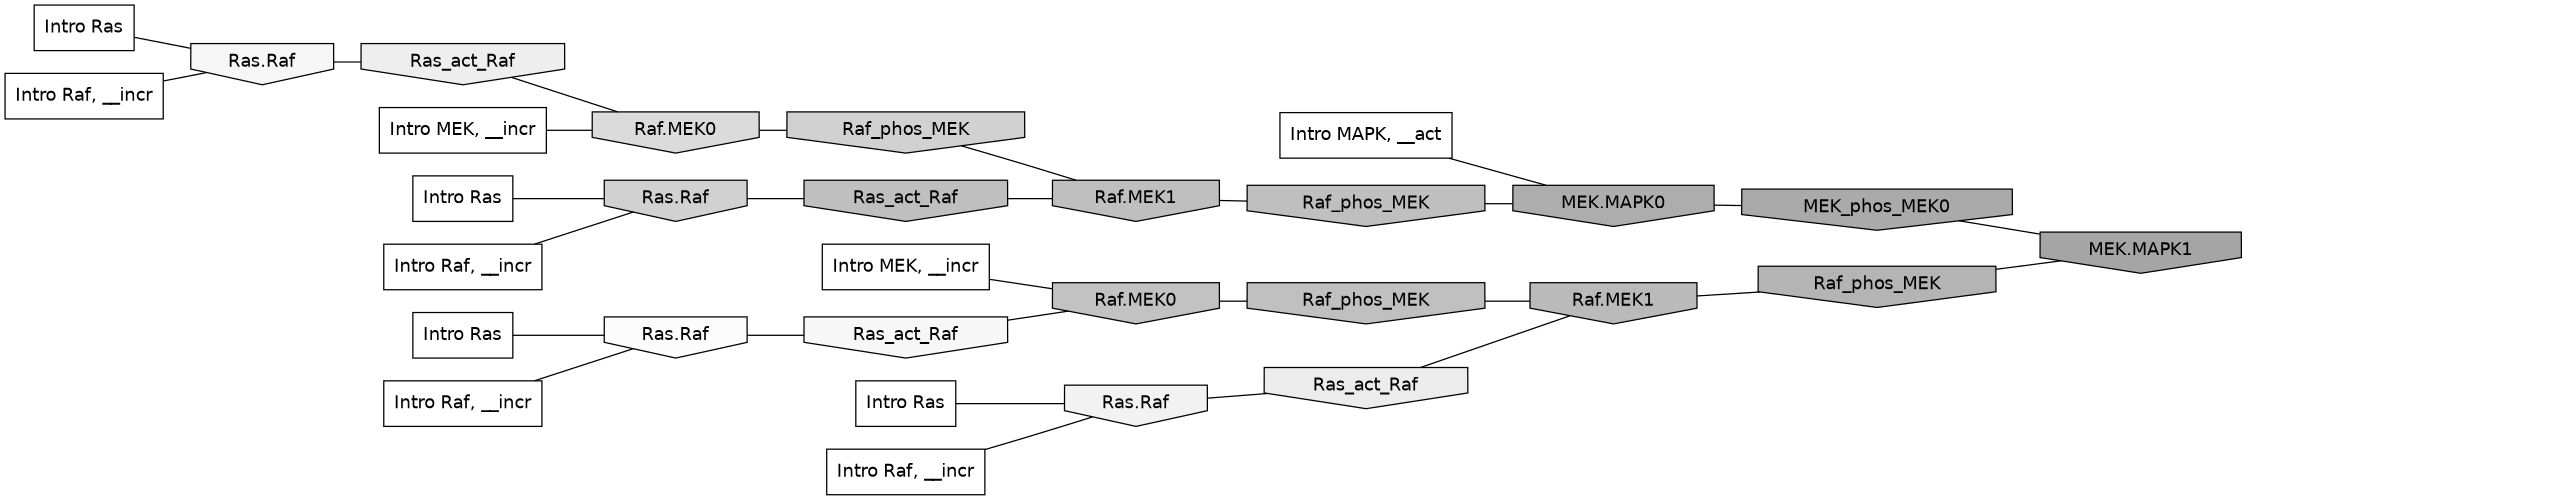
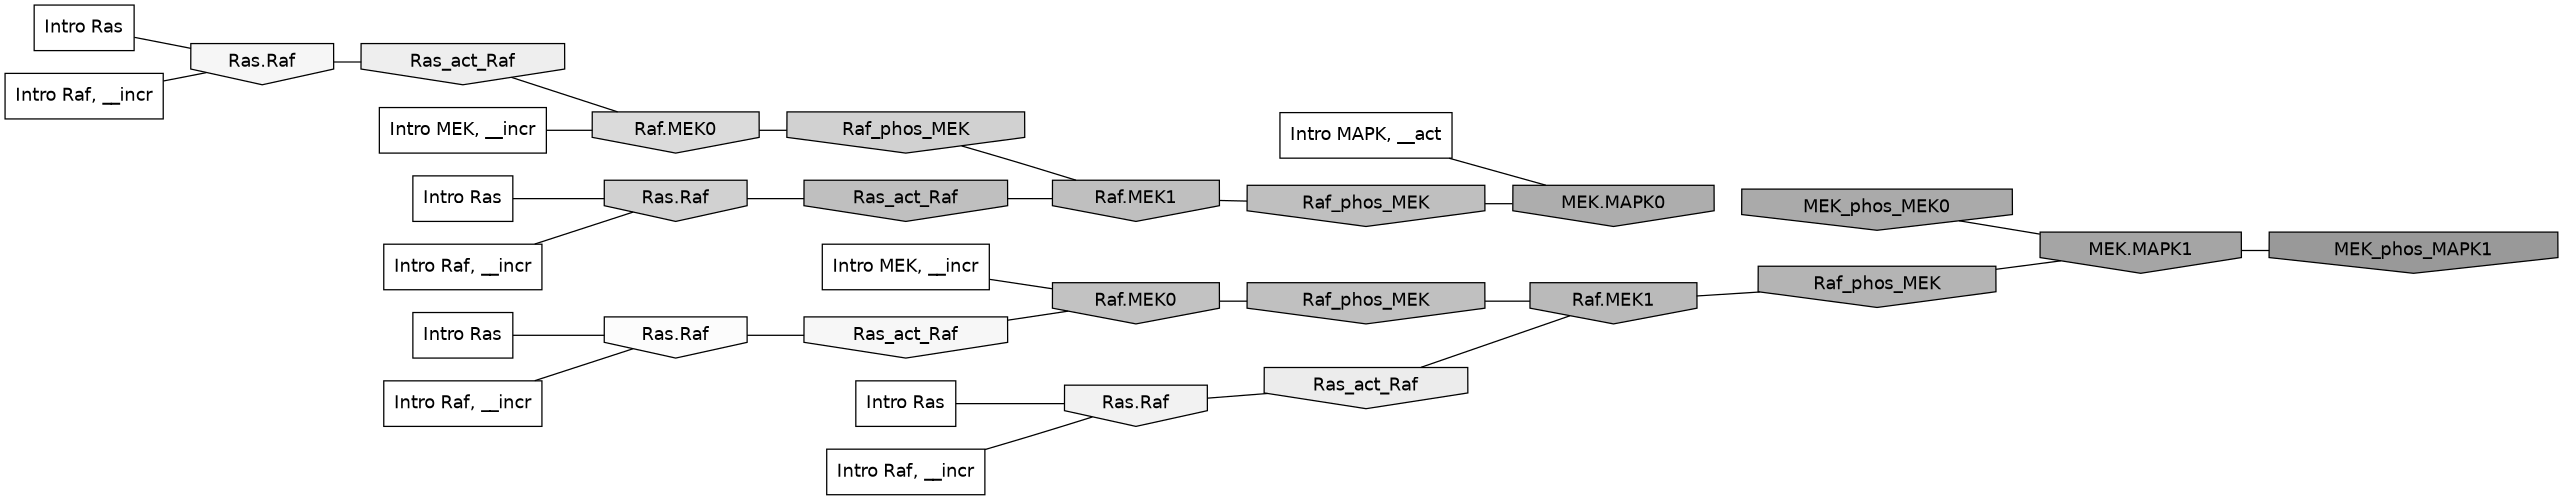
(1728, 205) -> none
none -> (2414, 251)
